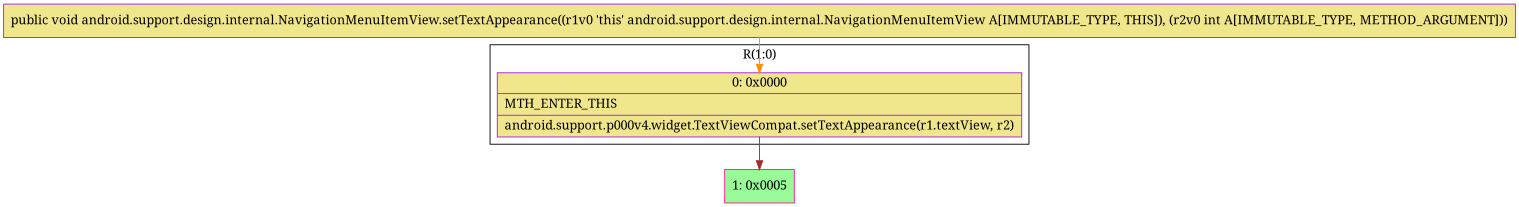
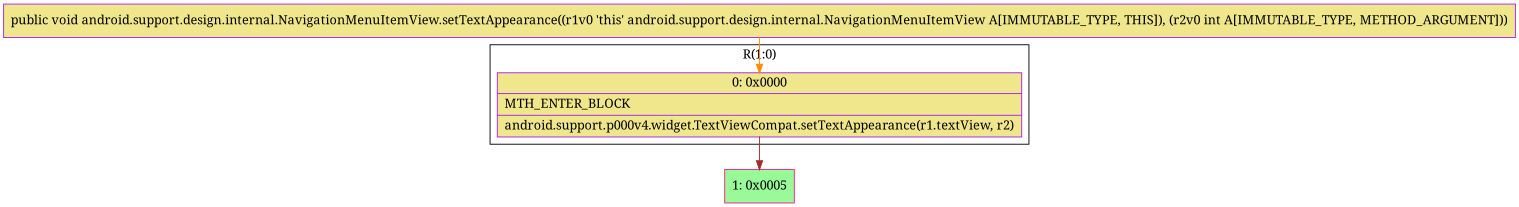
(561, 104) -> (567, 104)
